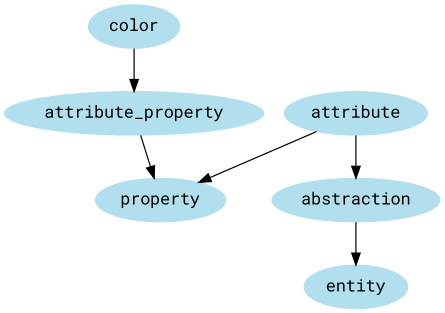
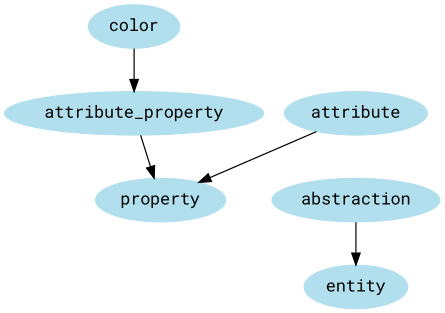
(356, 151) -> none
